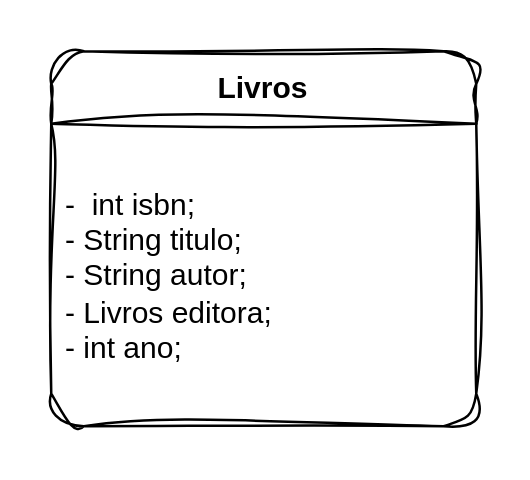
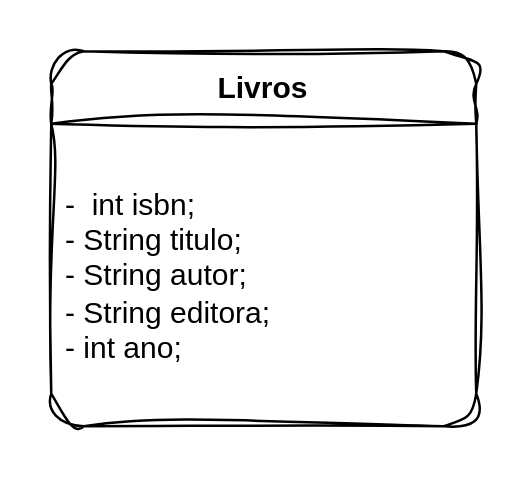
(190, 276) -> (190, 276)
